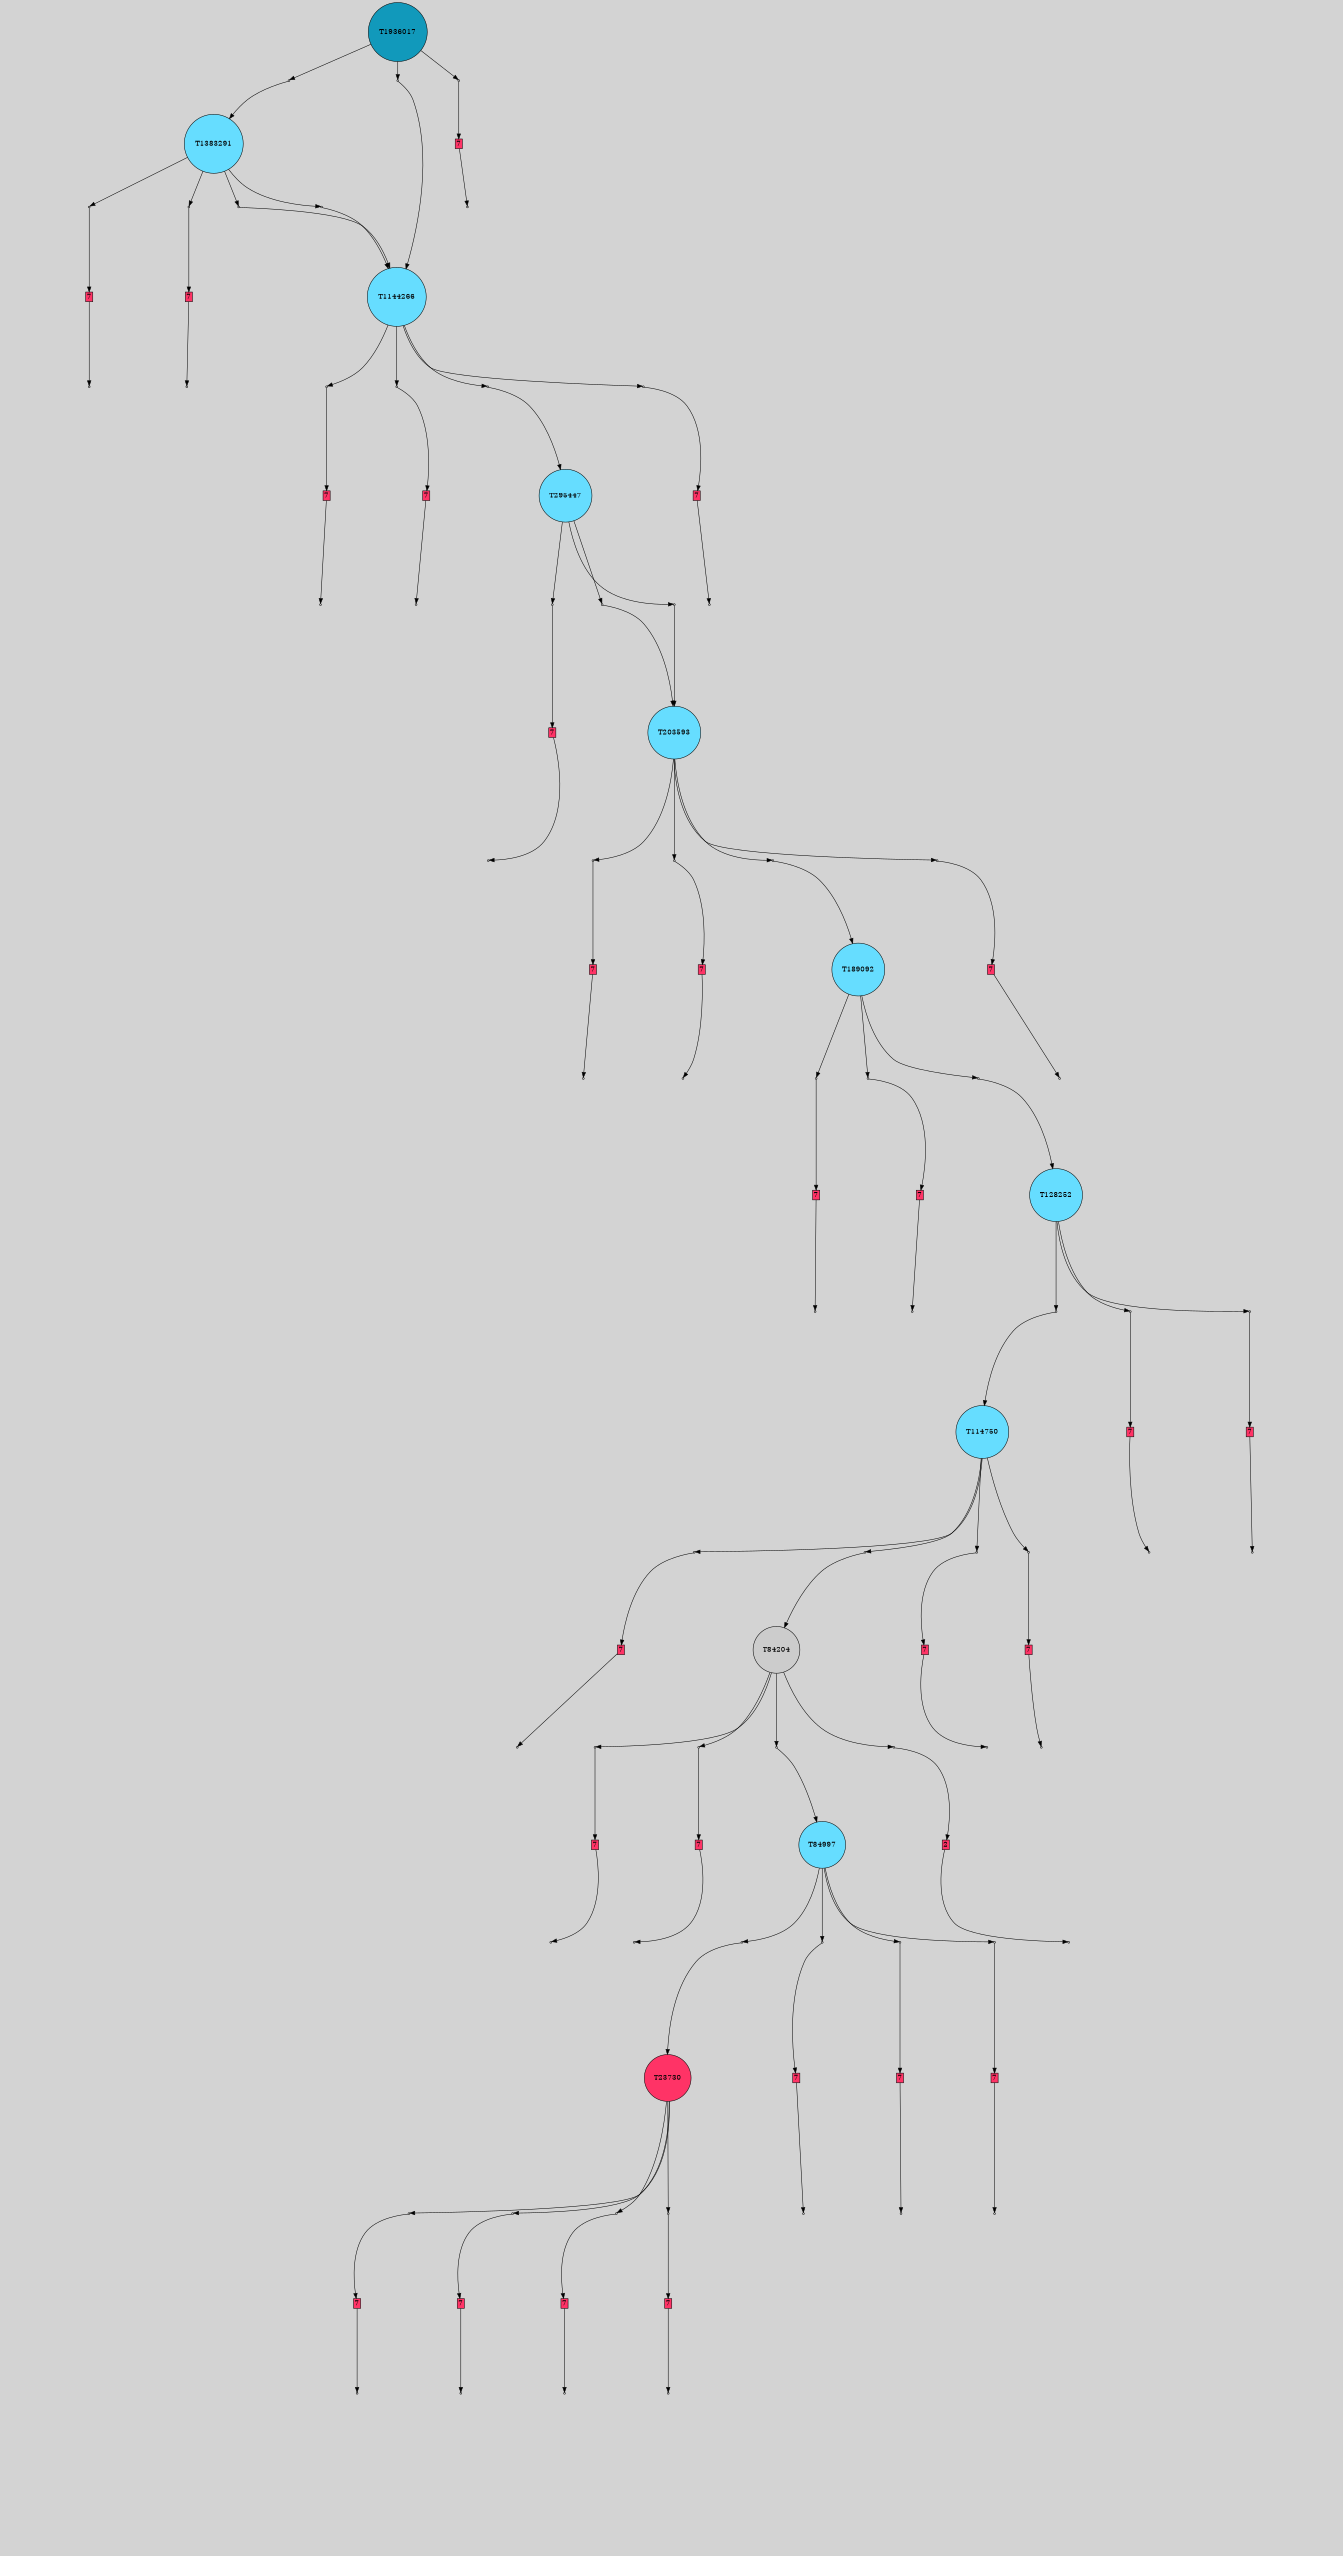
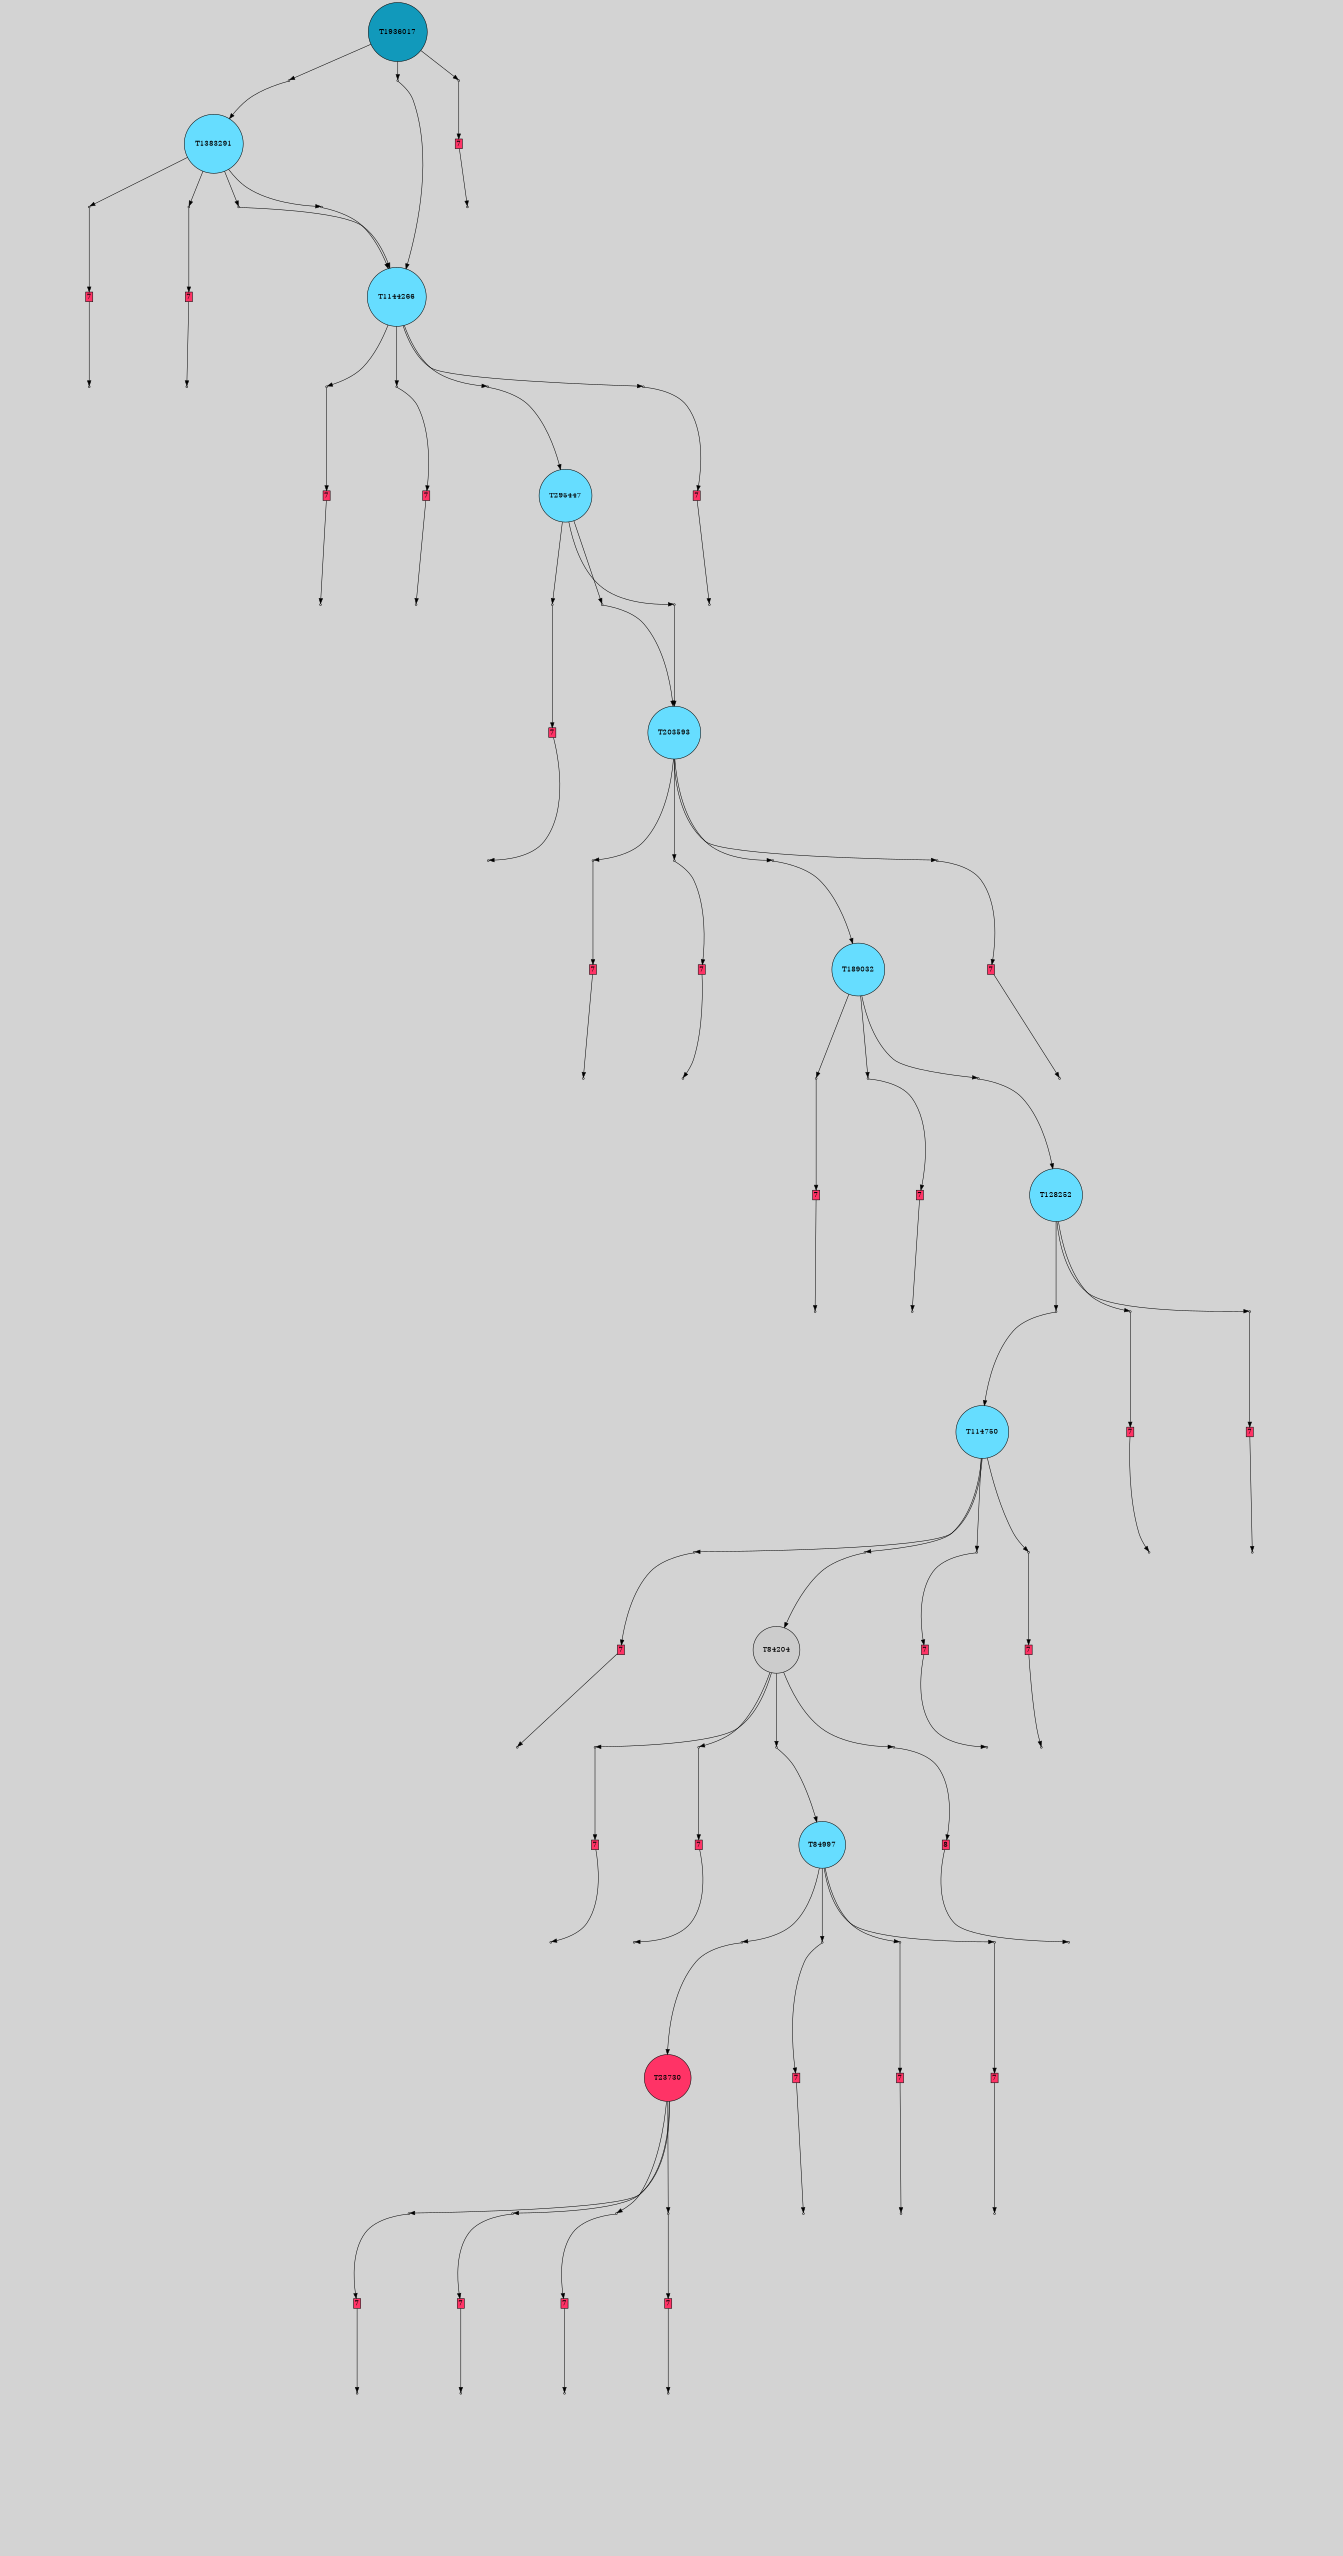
(858, 970) -> (858, 970)
(946, 1845) -> (946, 1845)
